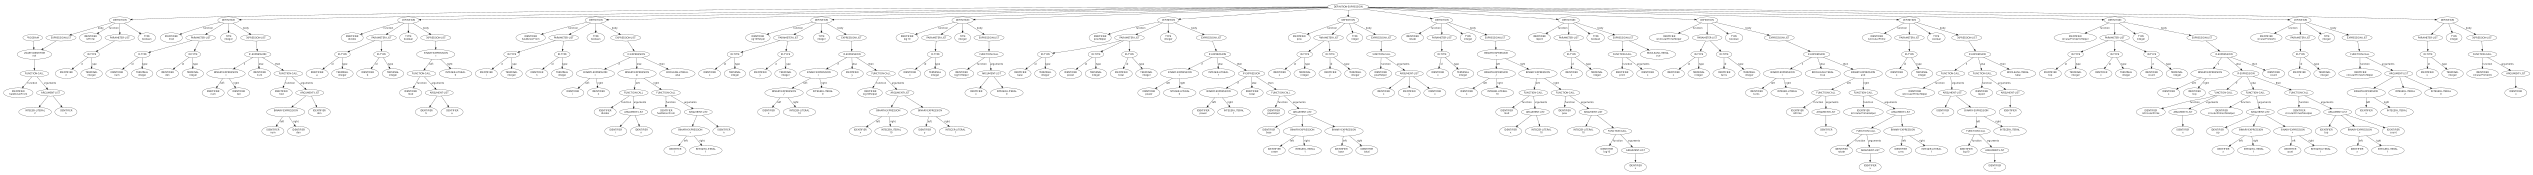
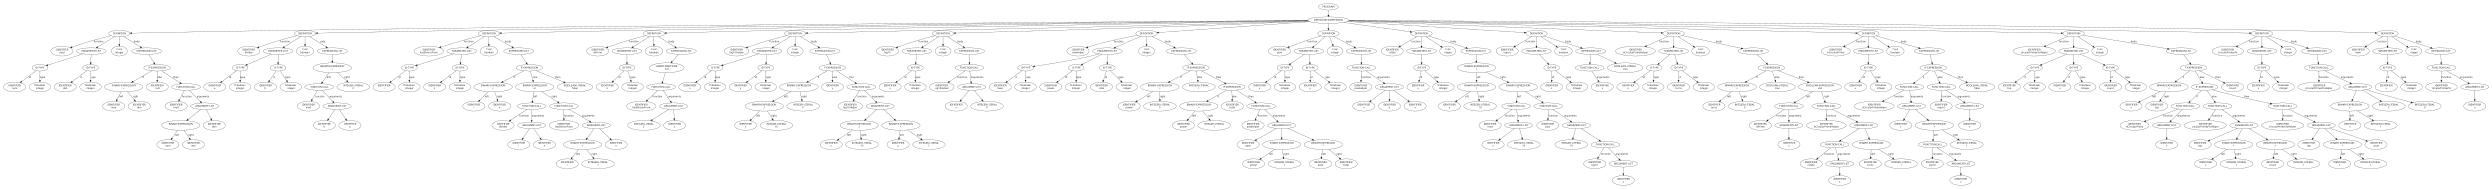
(33, 44) -> (1328, 13)
none -> (2358, 51)
(1622, 74) -> none
(1863, 74) -> (1820, 87)
